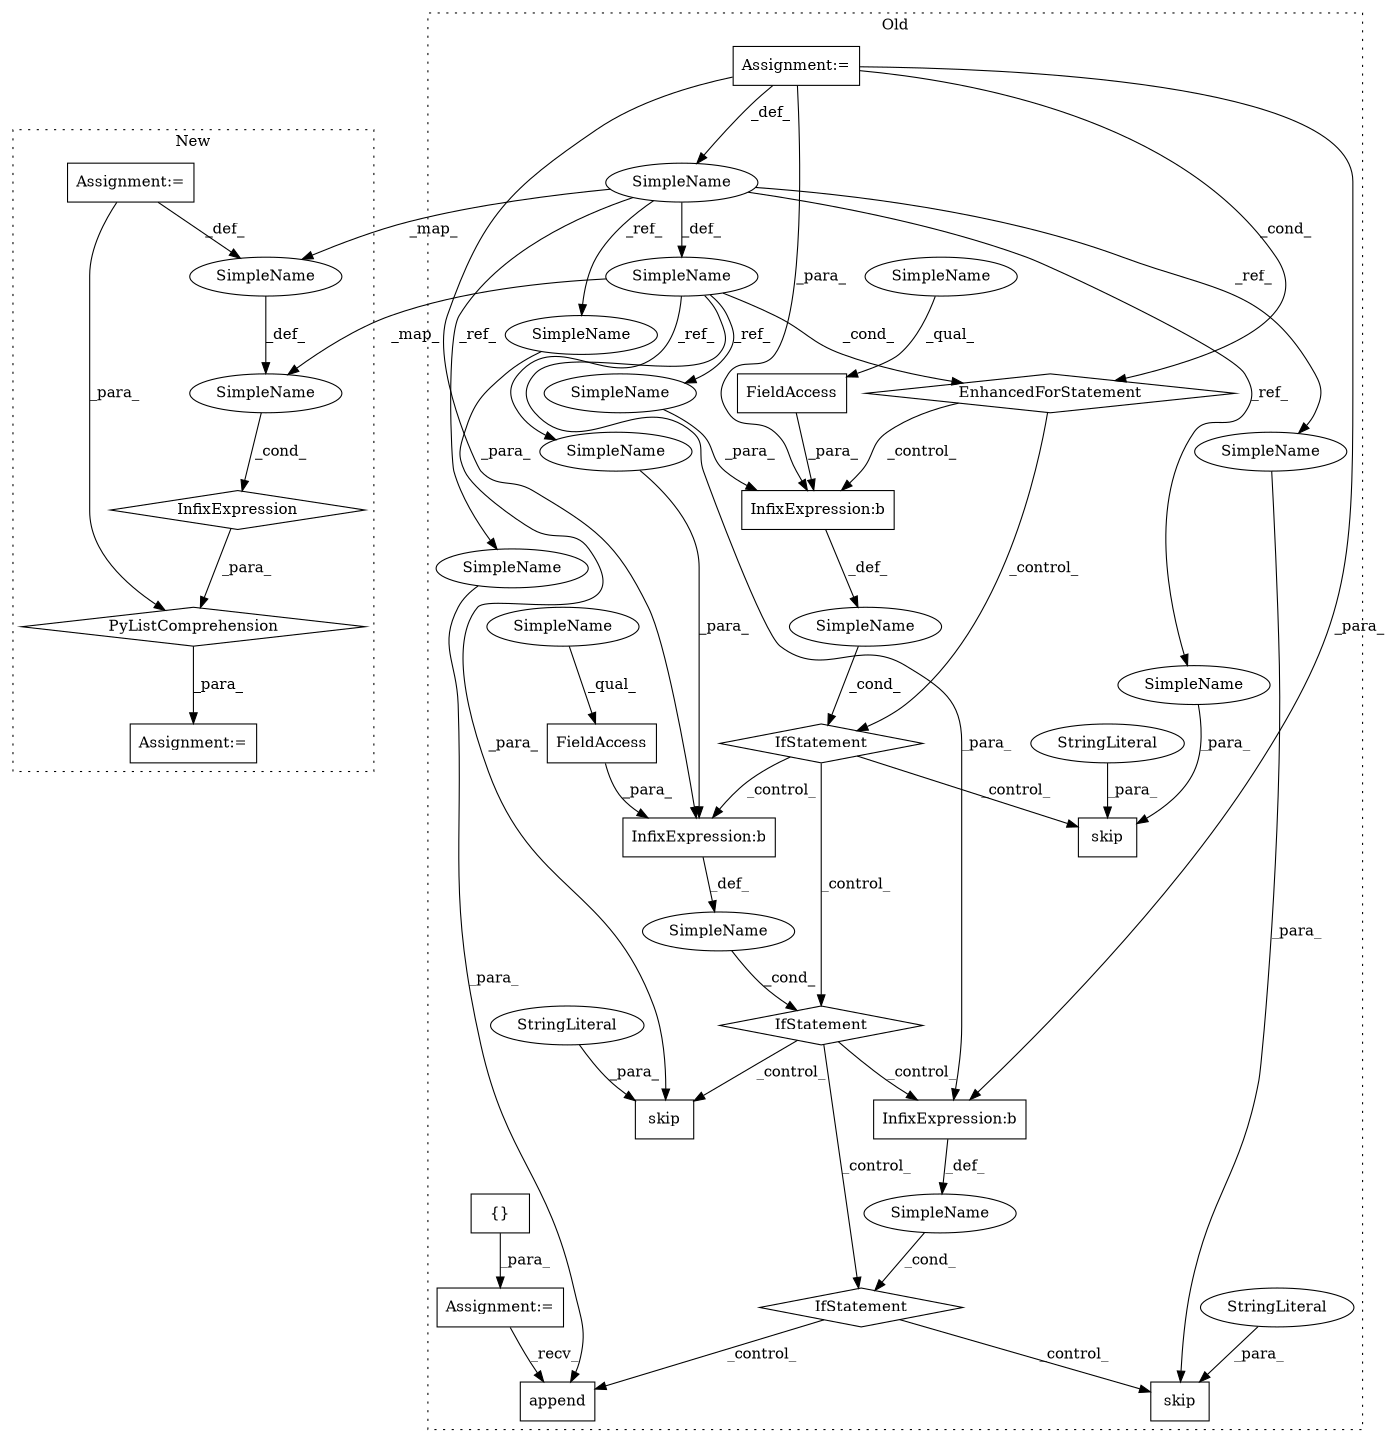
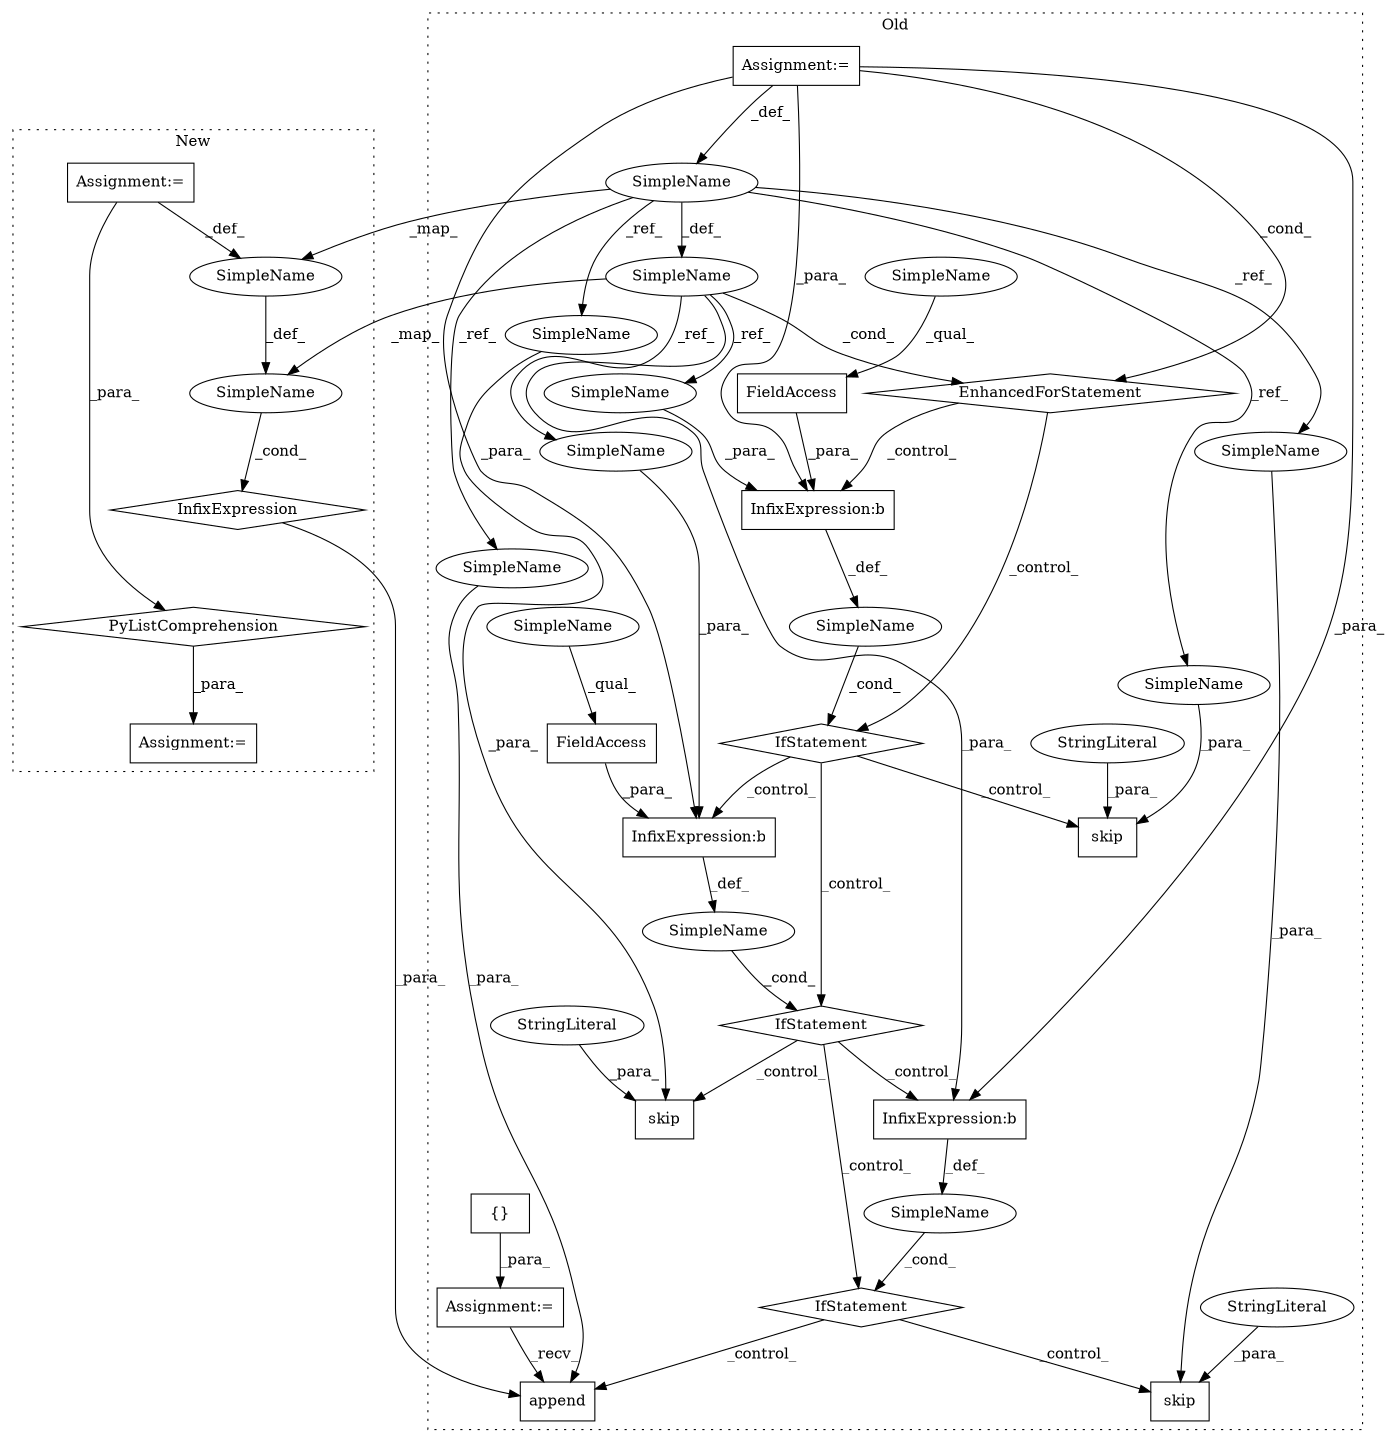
(218, 563) -> (395, 962)
